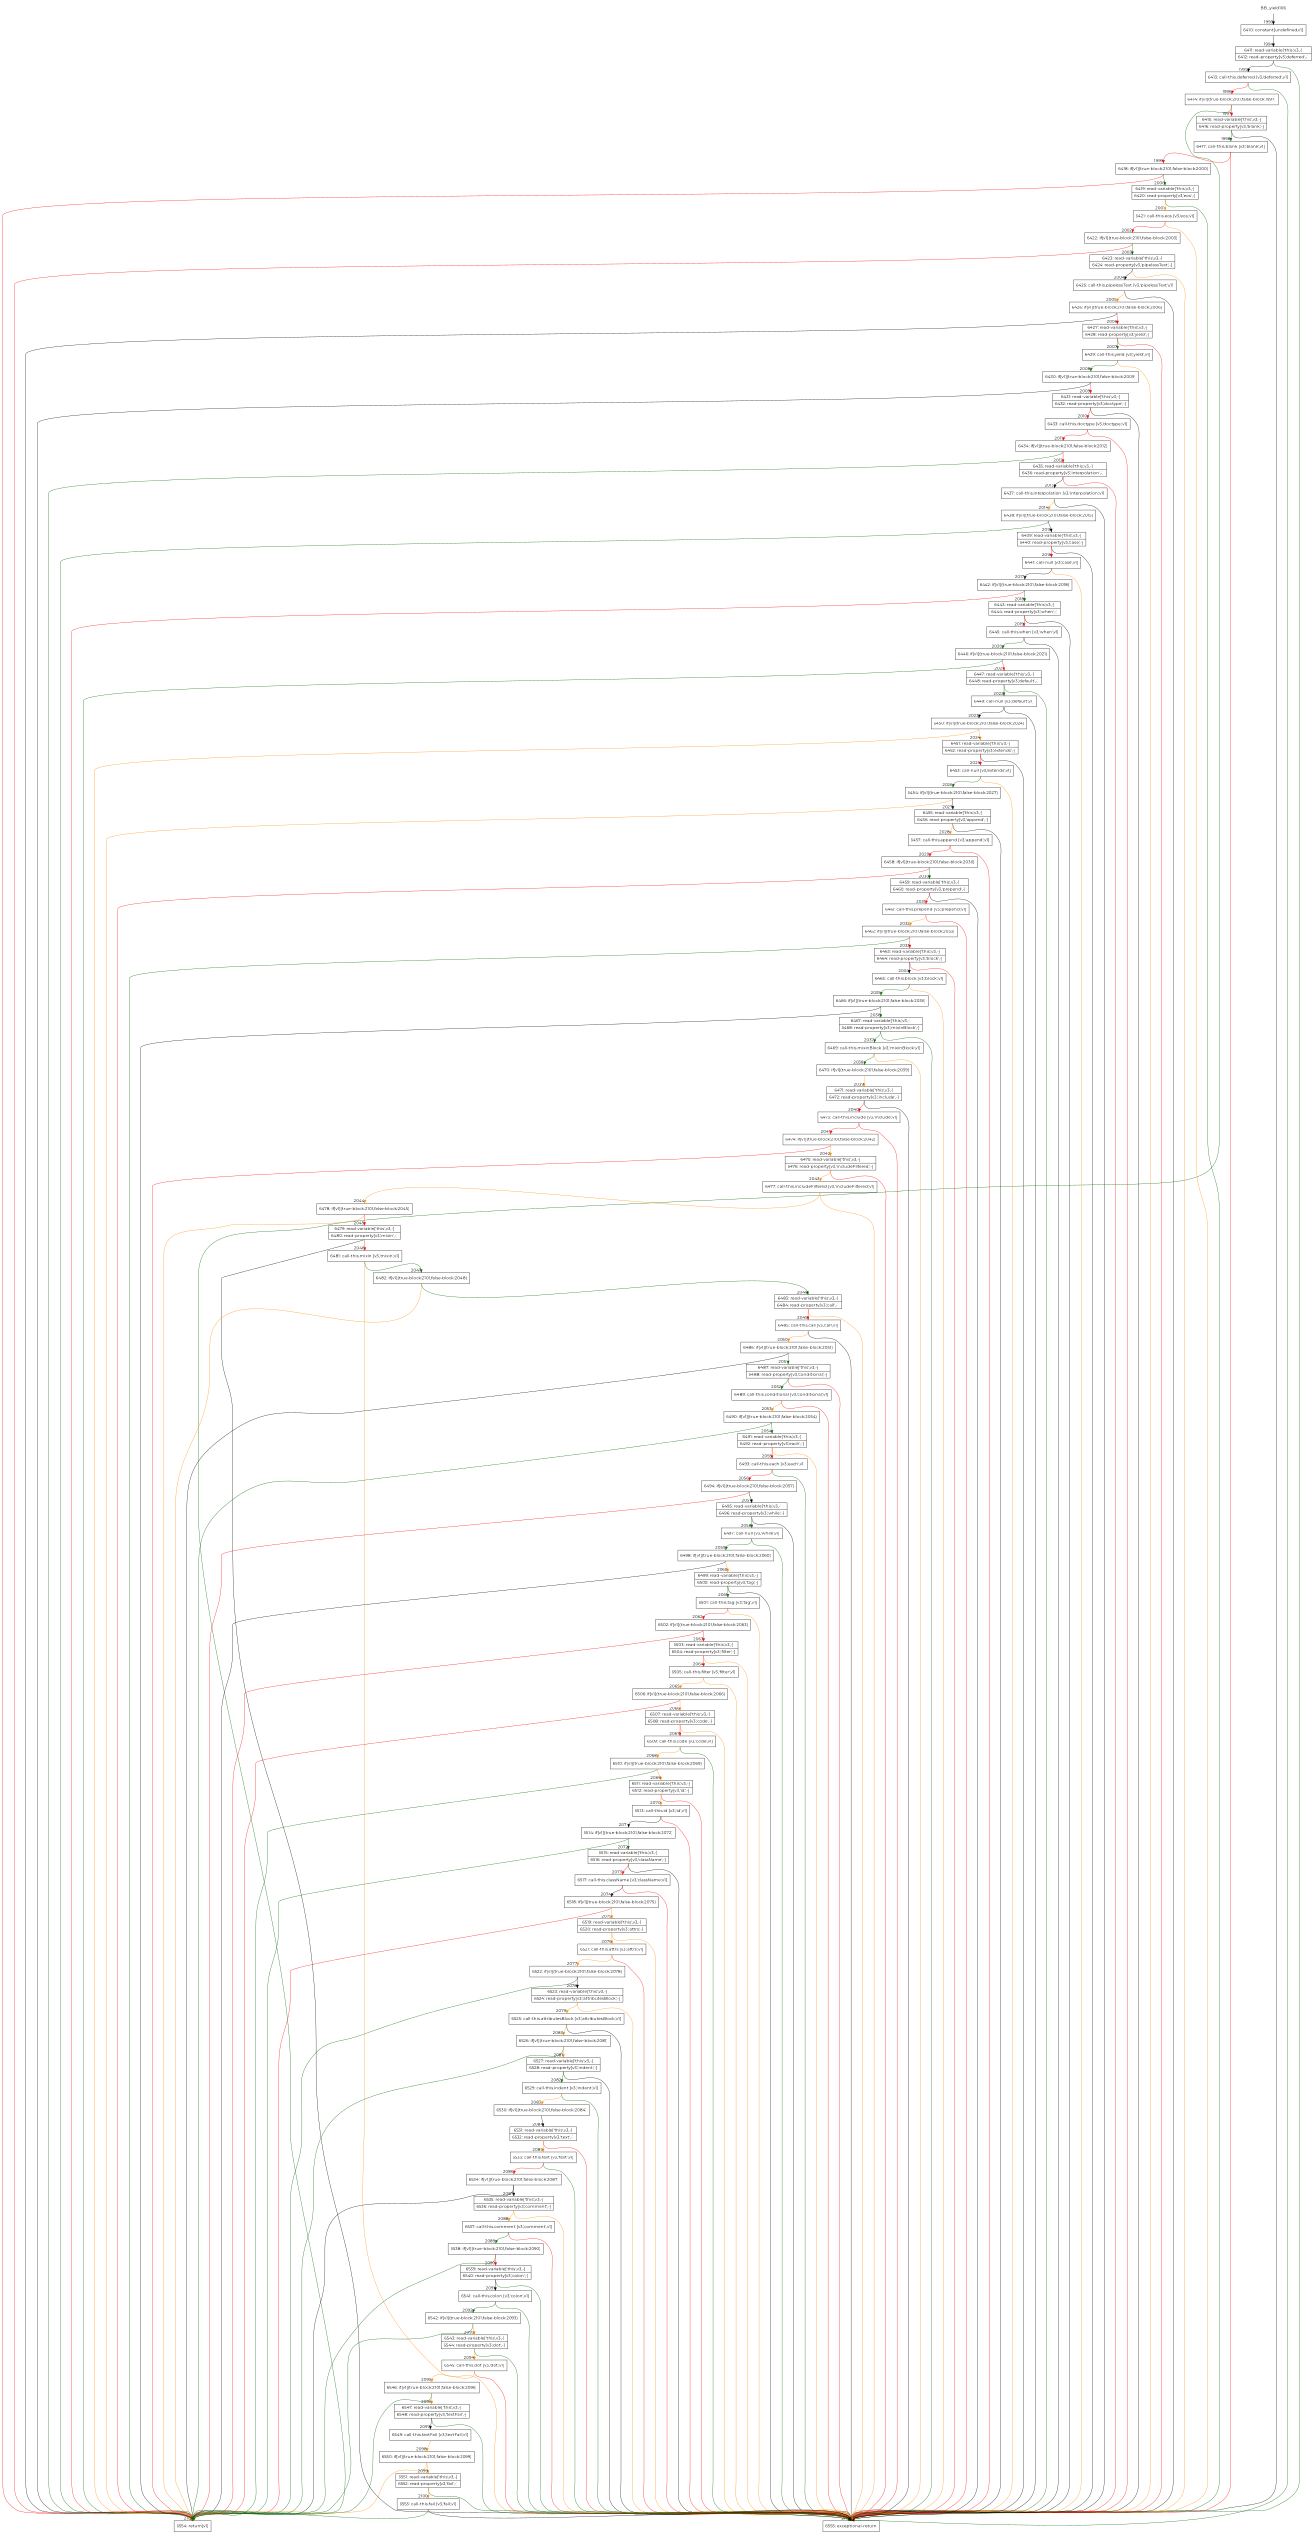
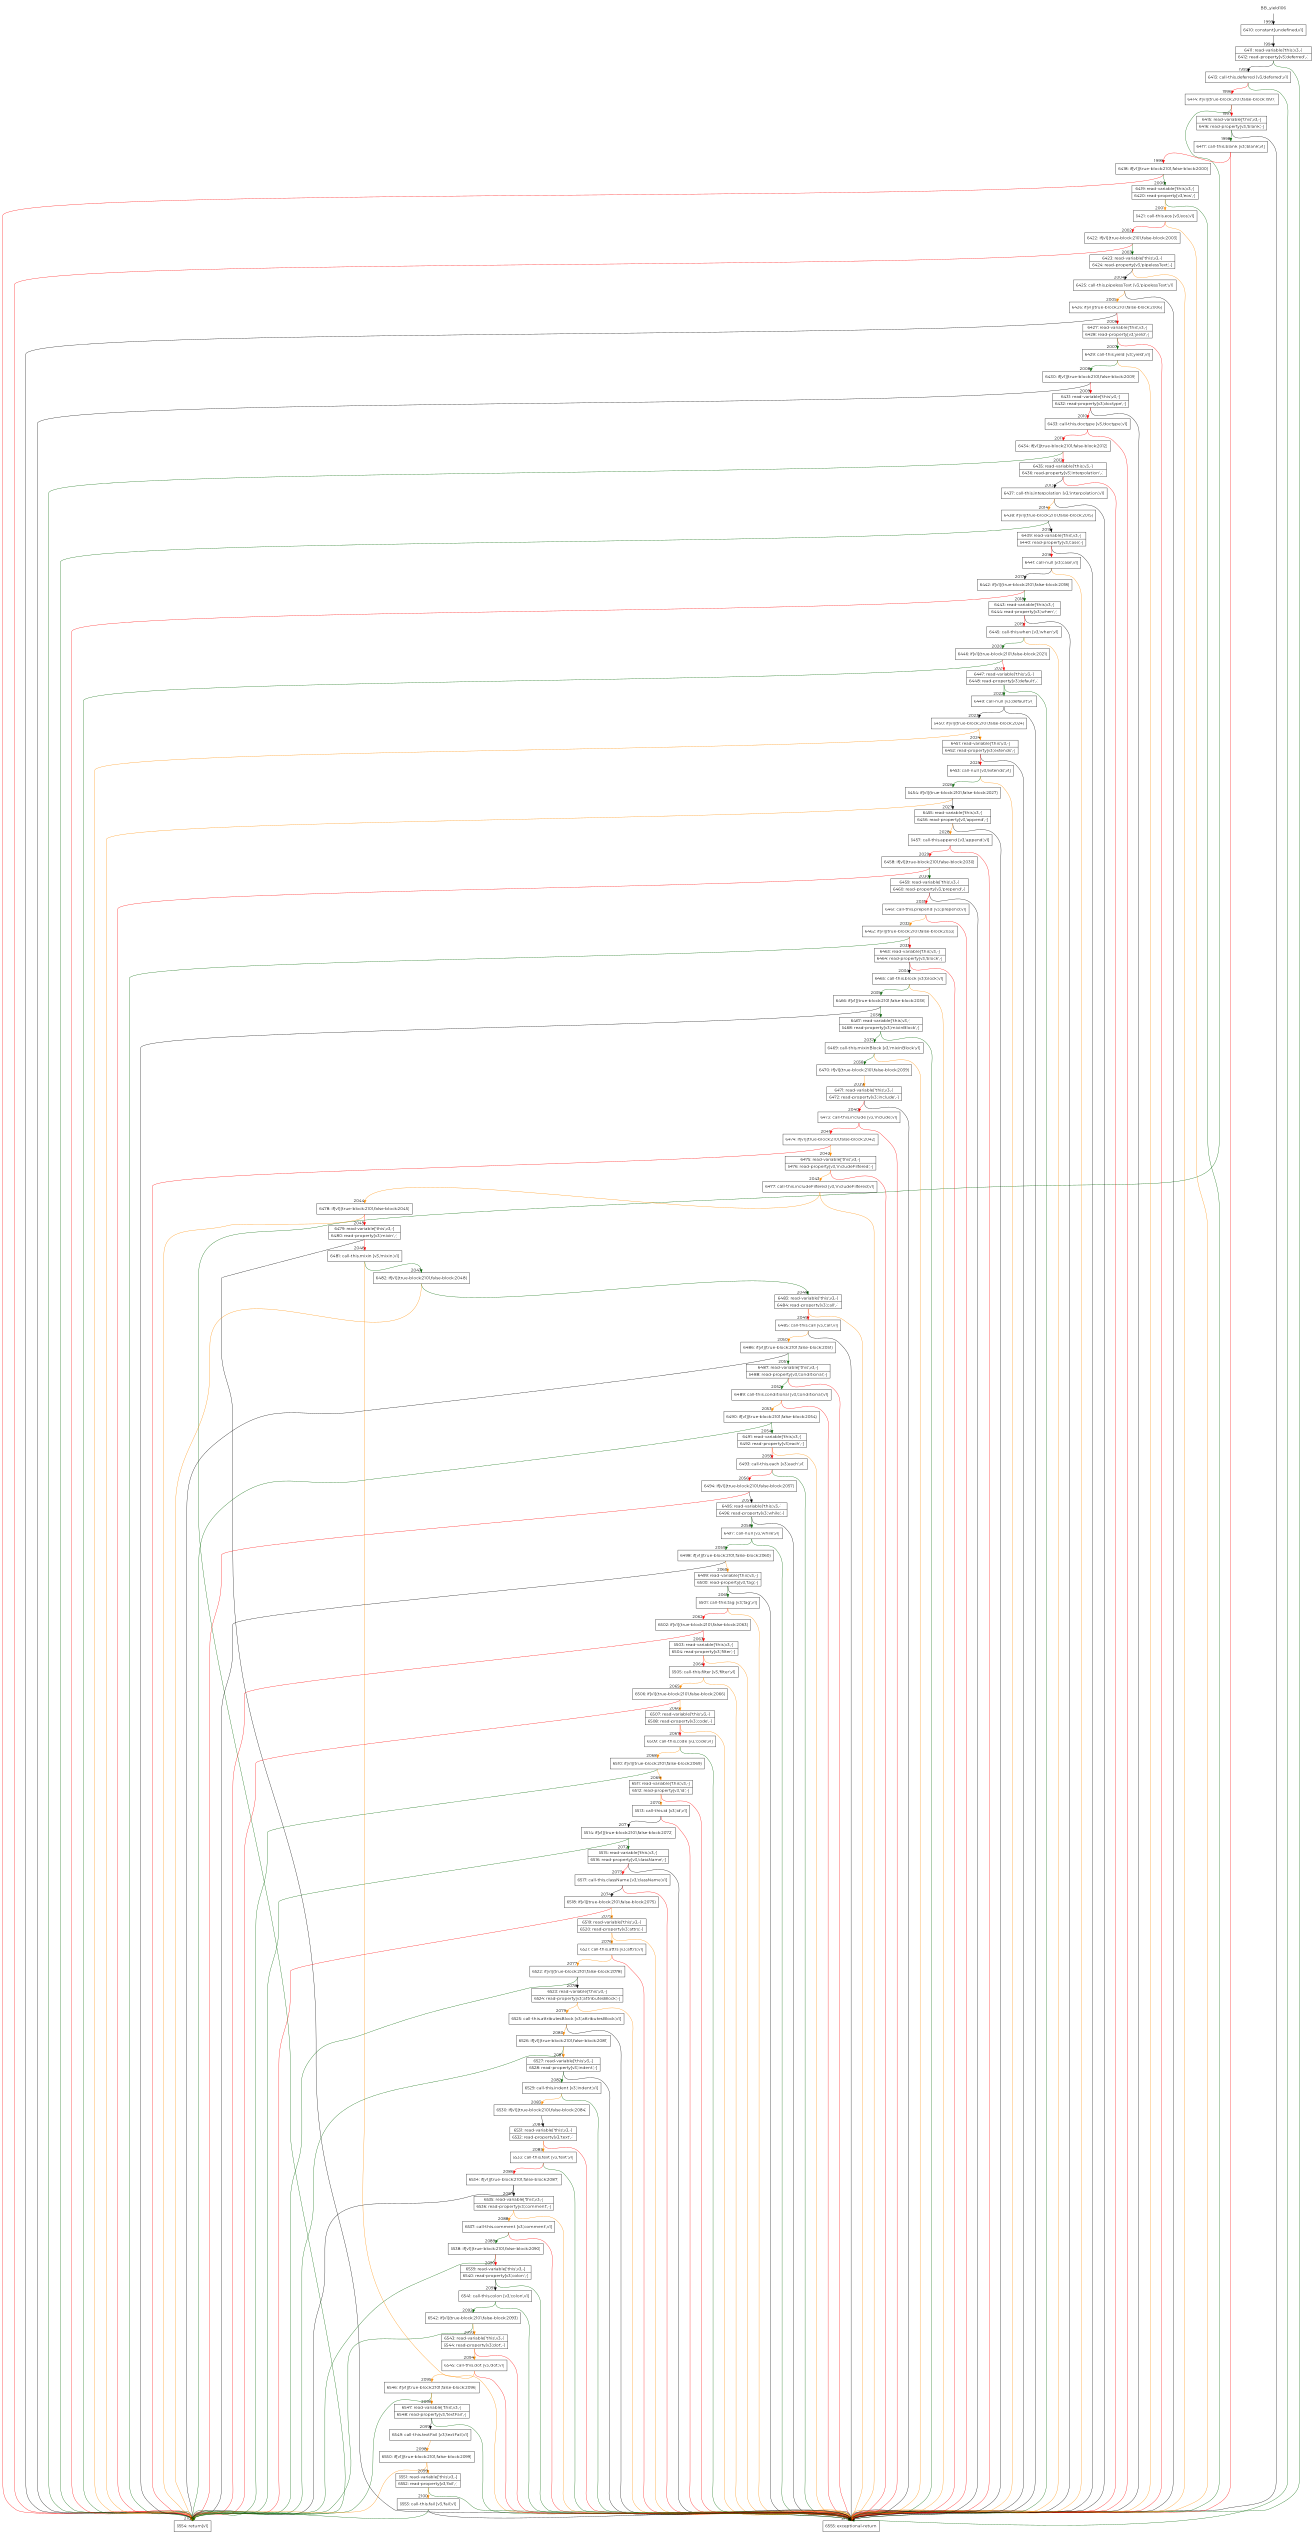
(1058, 1659) -> (1058, 1659)
(518, 2499) -> (518, 2499)
